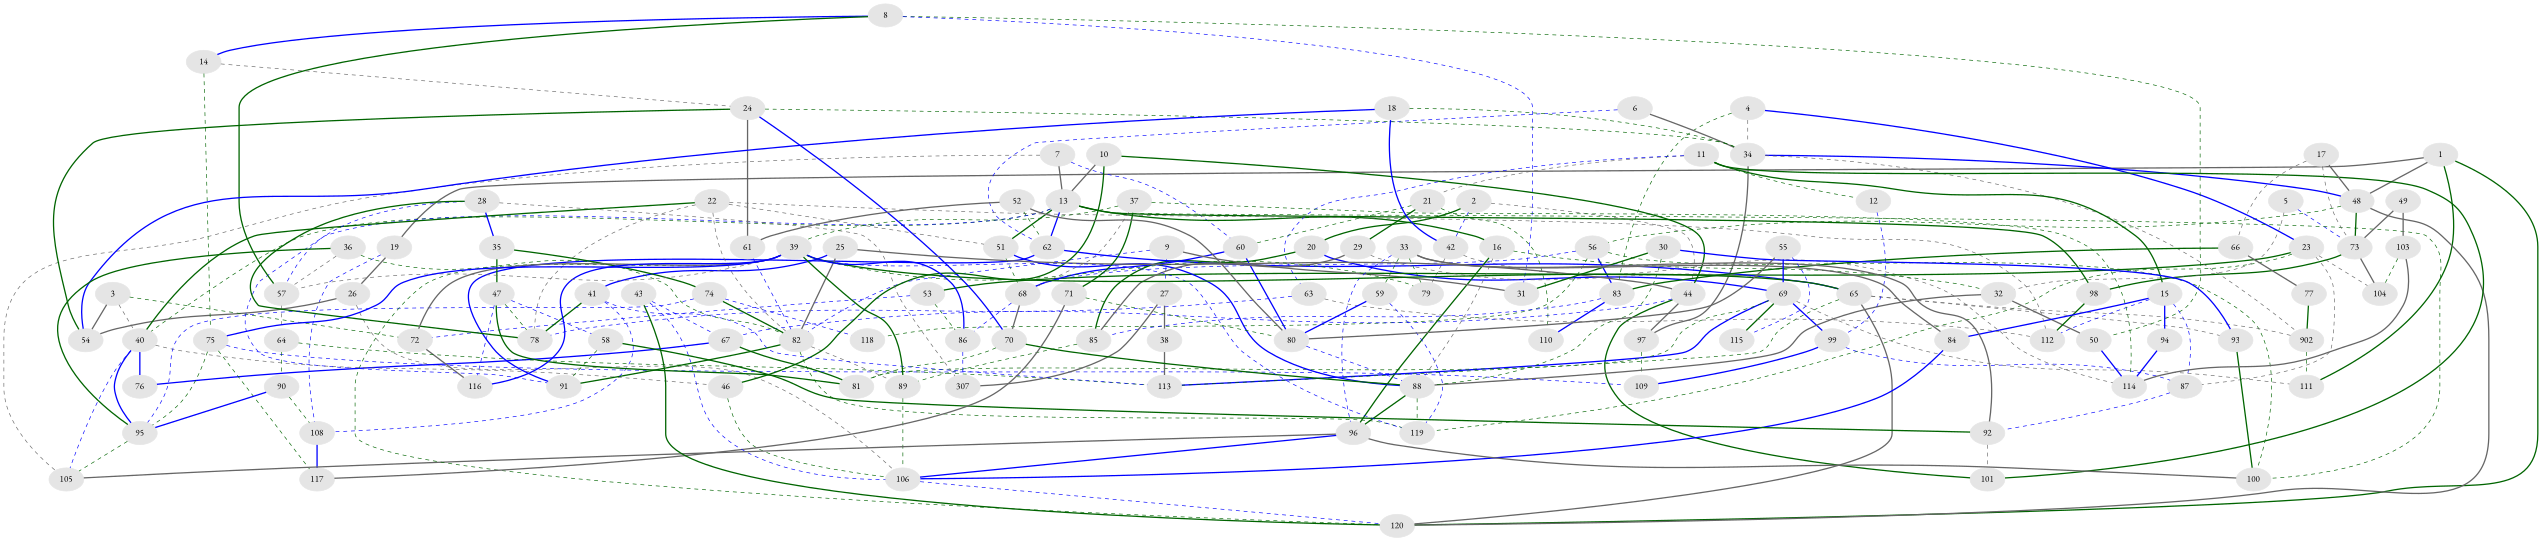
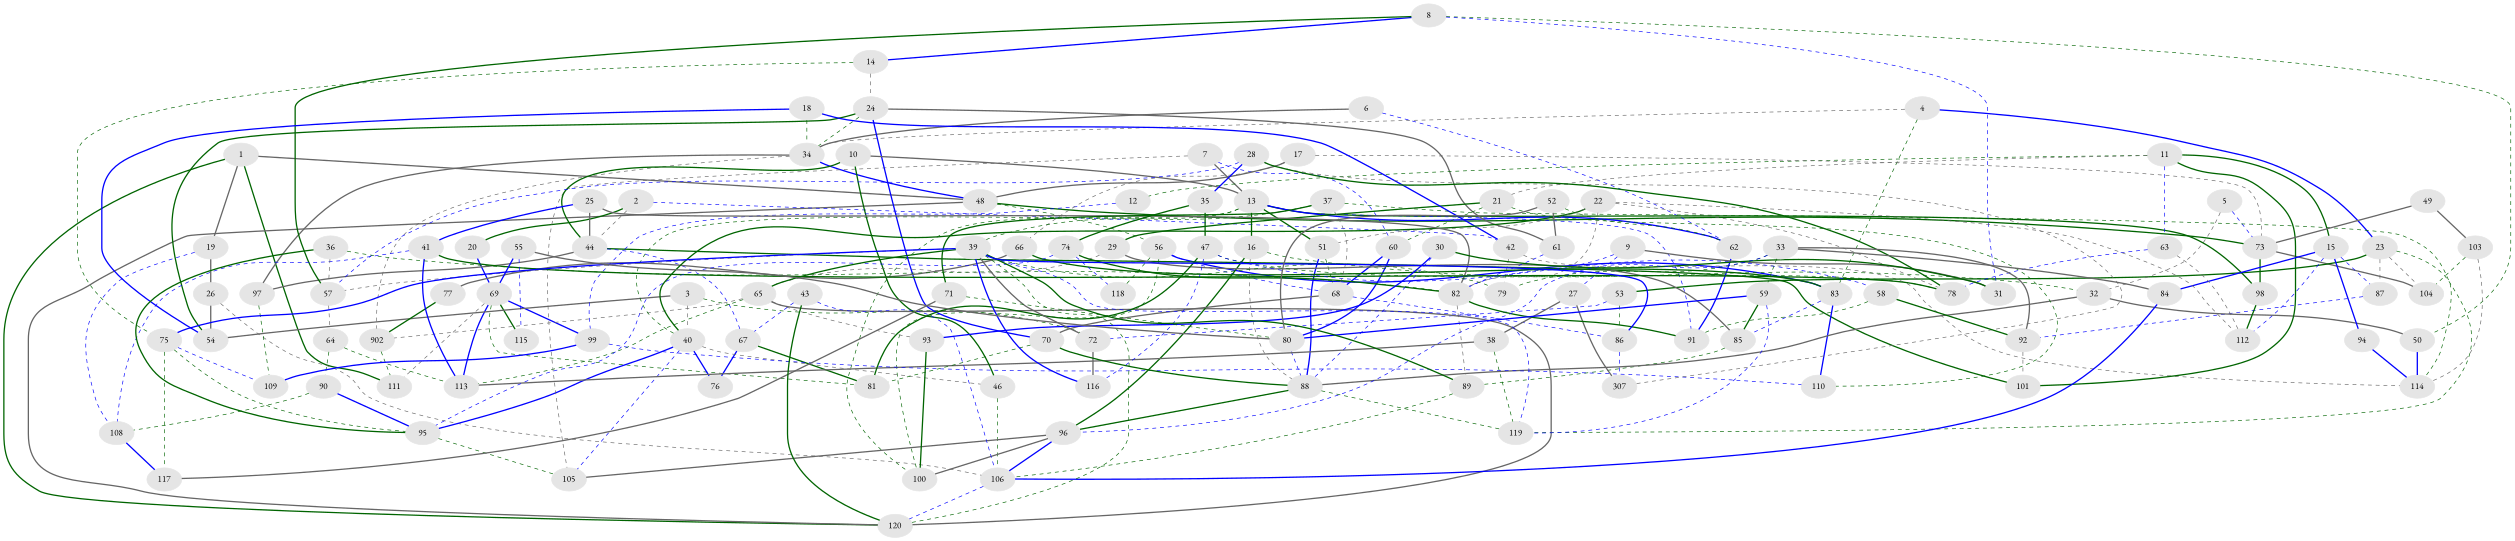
(1179, 261) -> (1752, 316)
(1452, 265) -> none
(1568, 352) -> (1378, 316)
(2313, 357) -> (2479, 330)
(870, 363) -> (430, 323)
(1975, 366) -> (1205, 370)
(1088, 418) -> (1503, 387)
